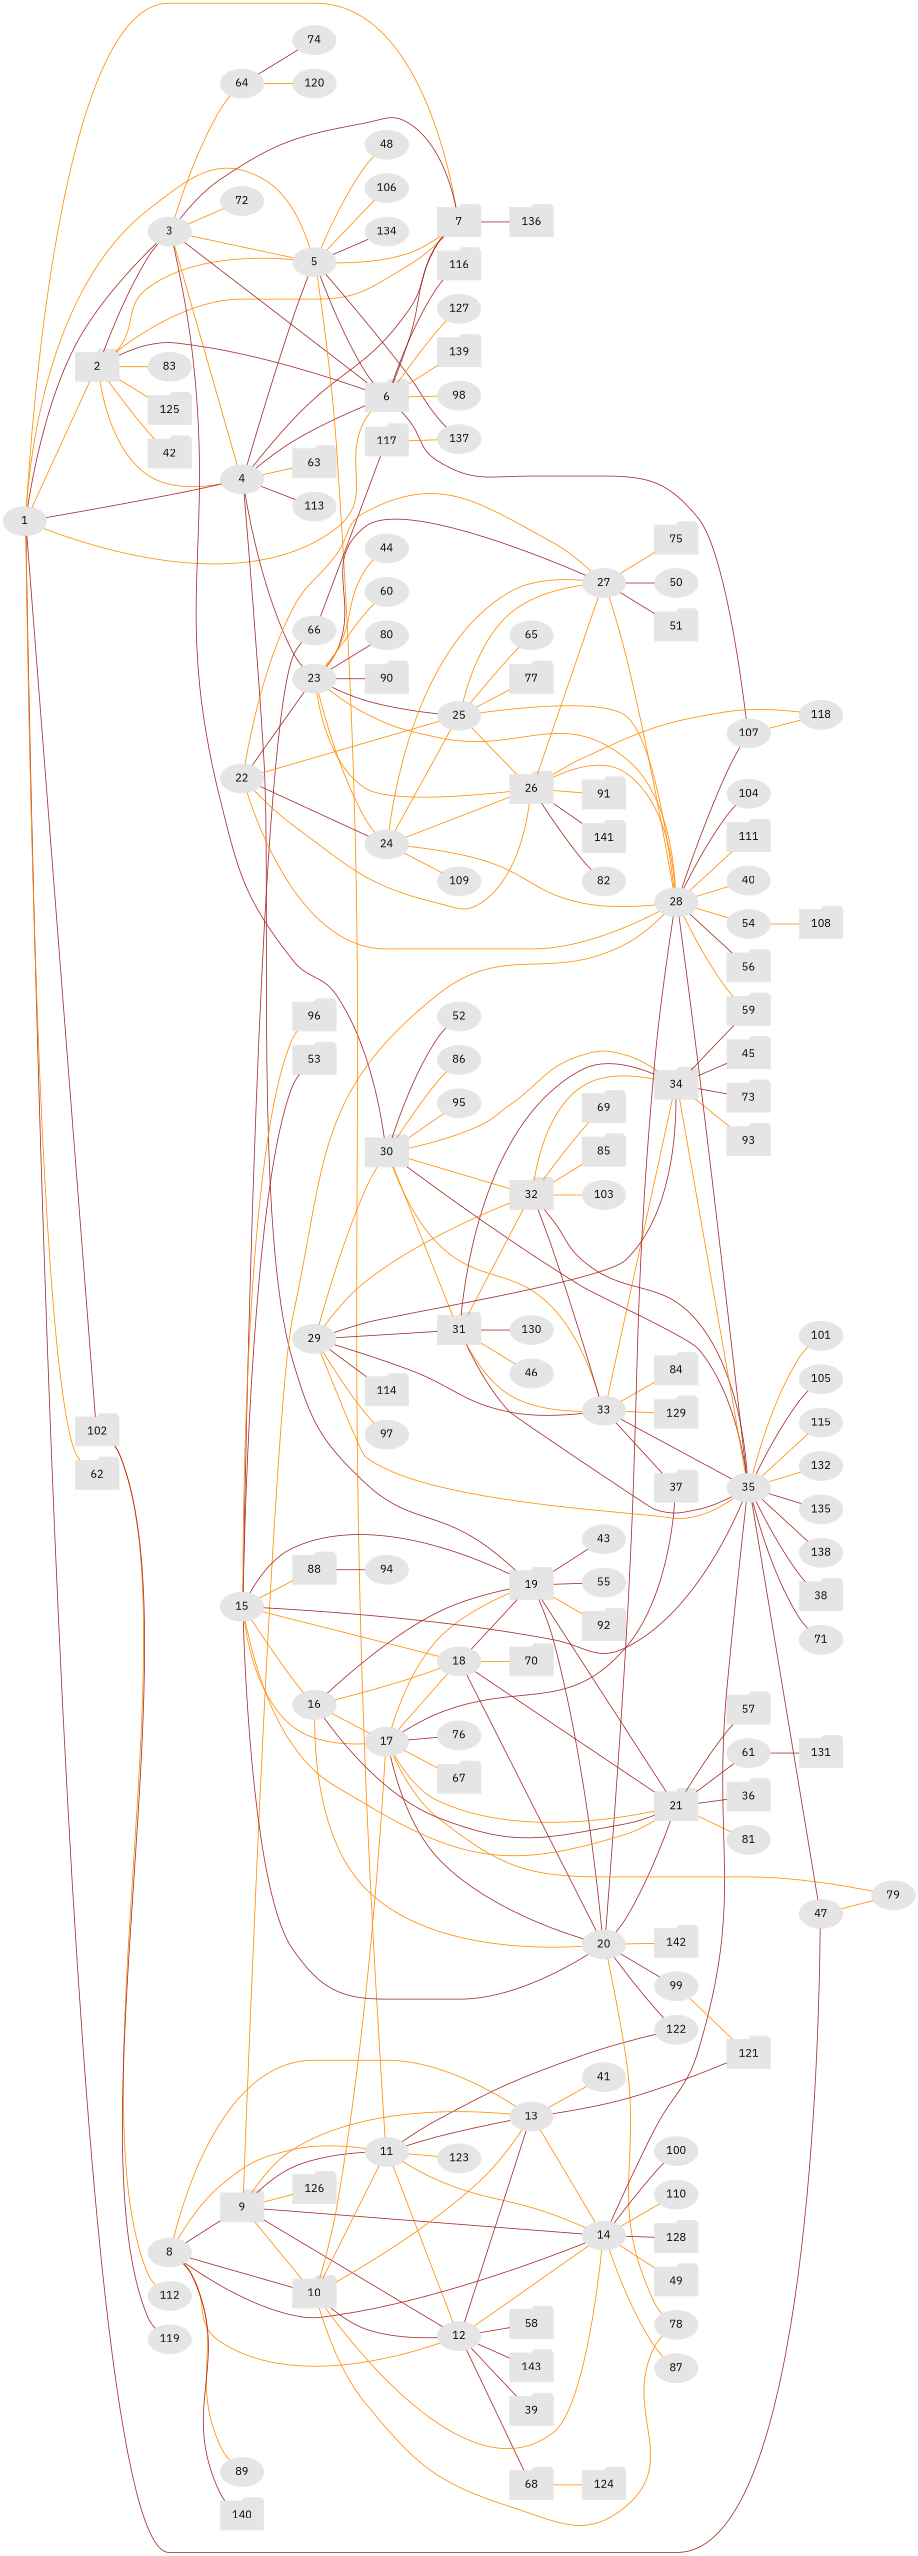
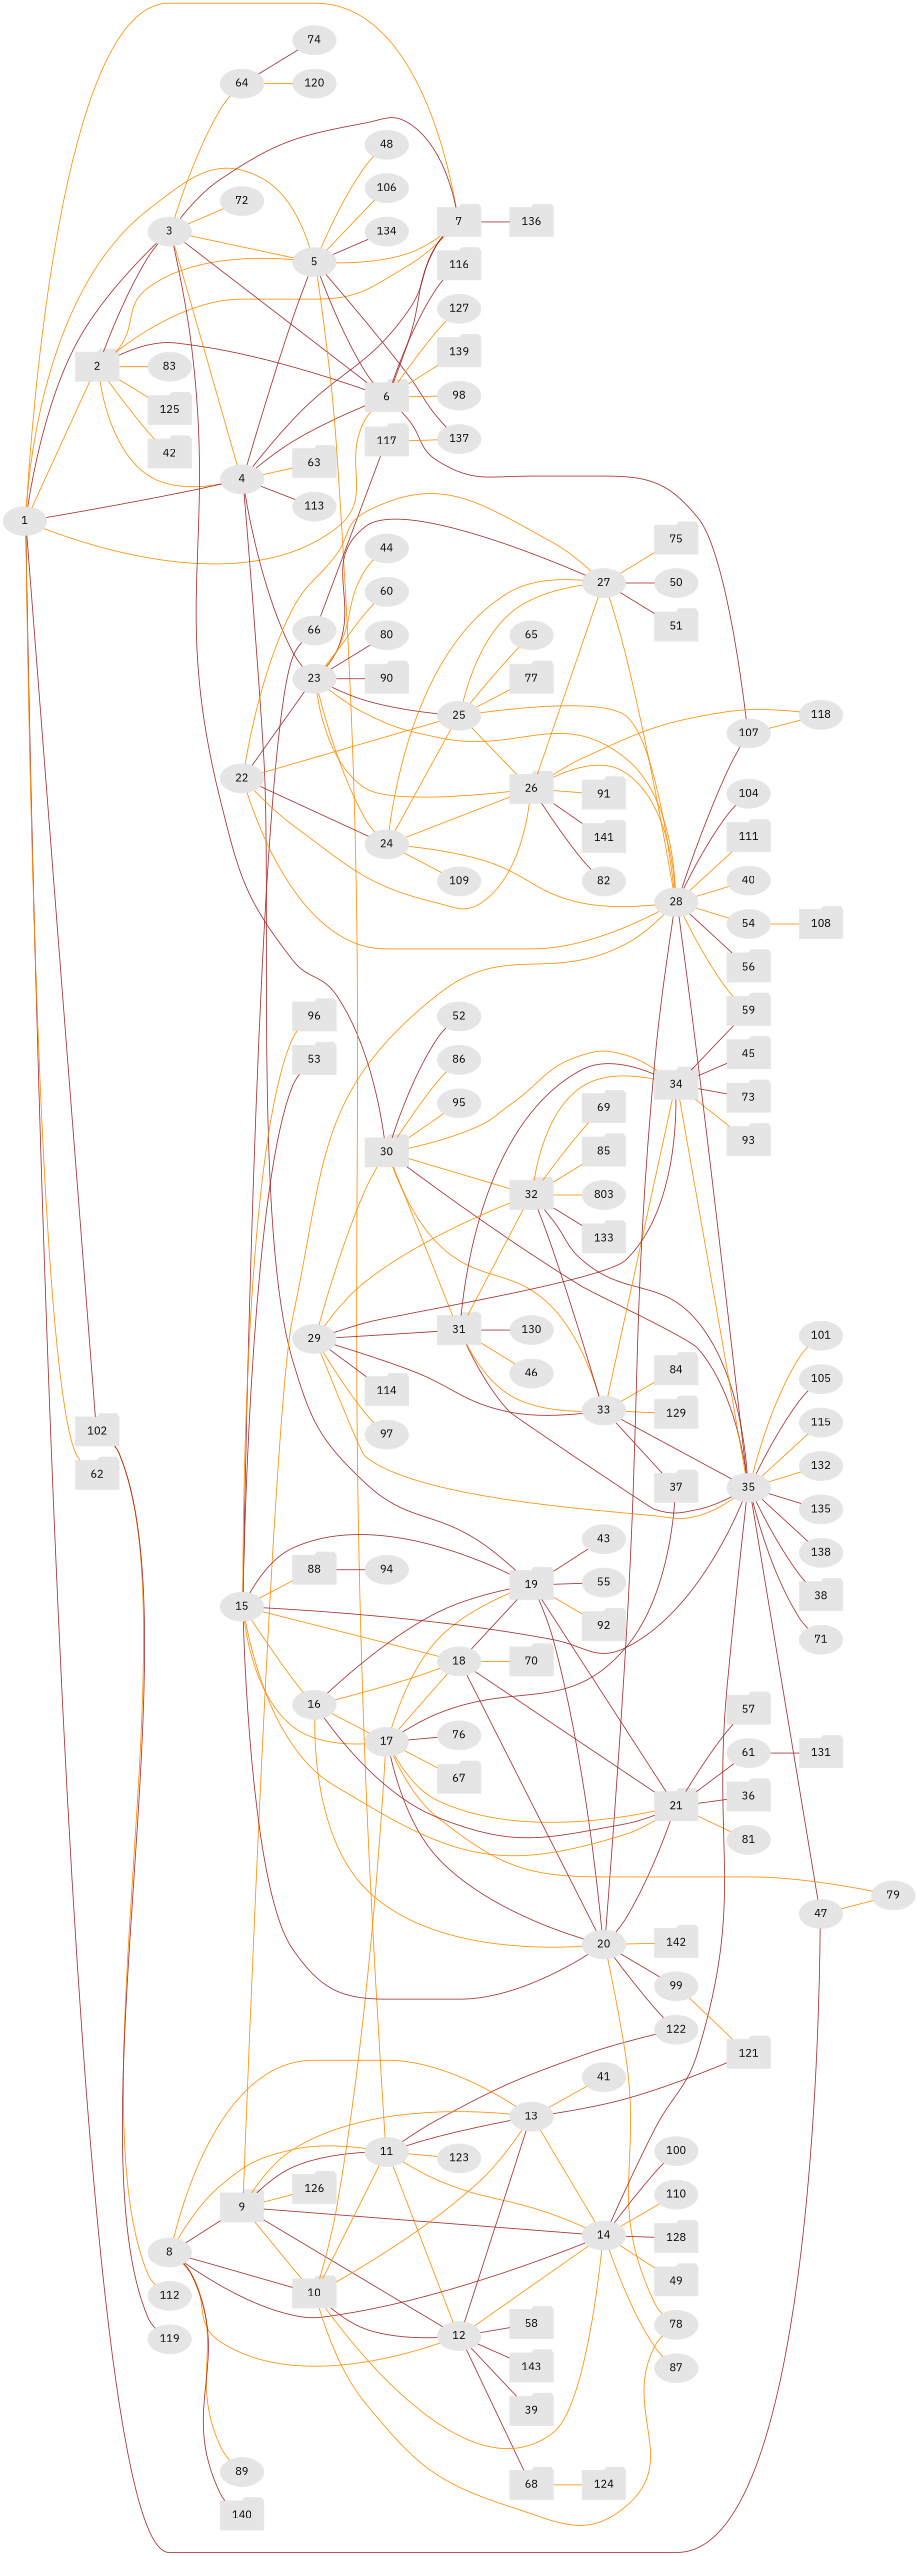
(604, 1195) -> (604, 1195)
none -> (604, 1238)
